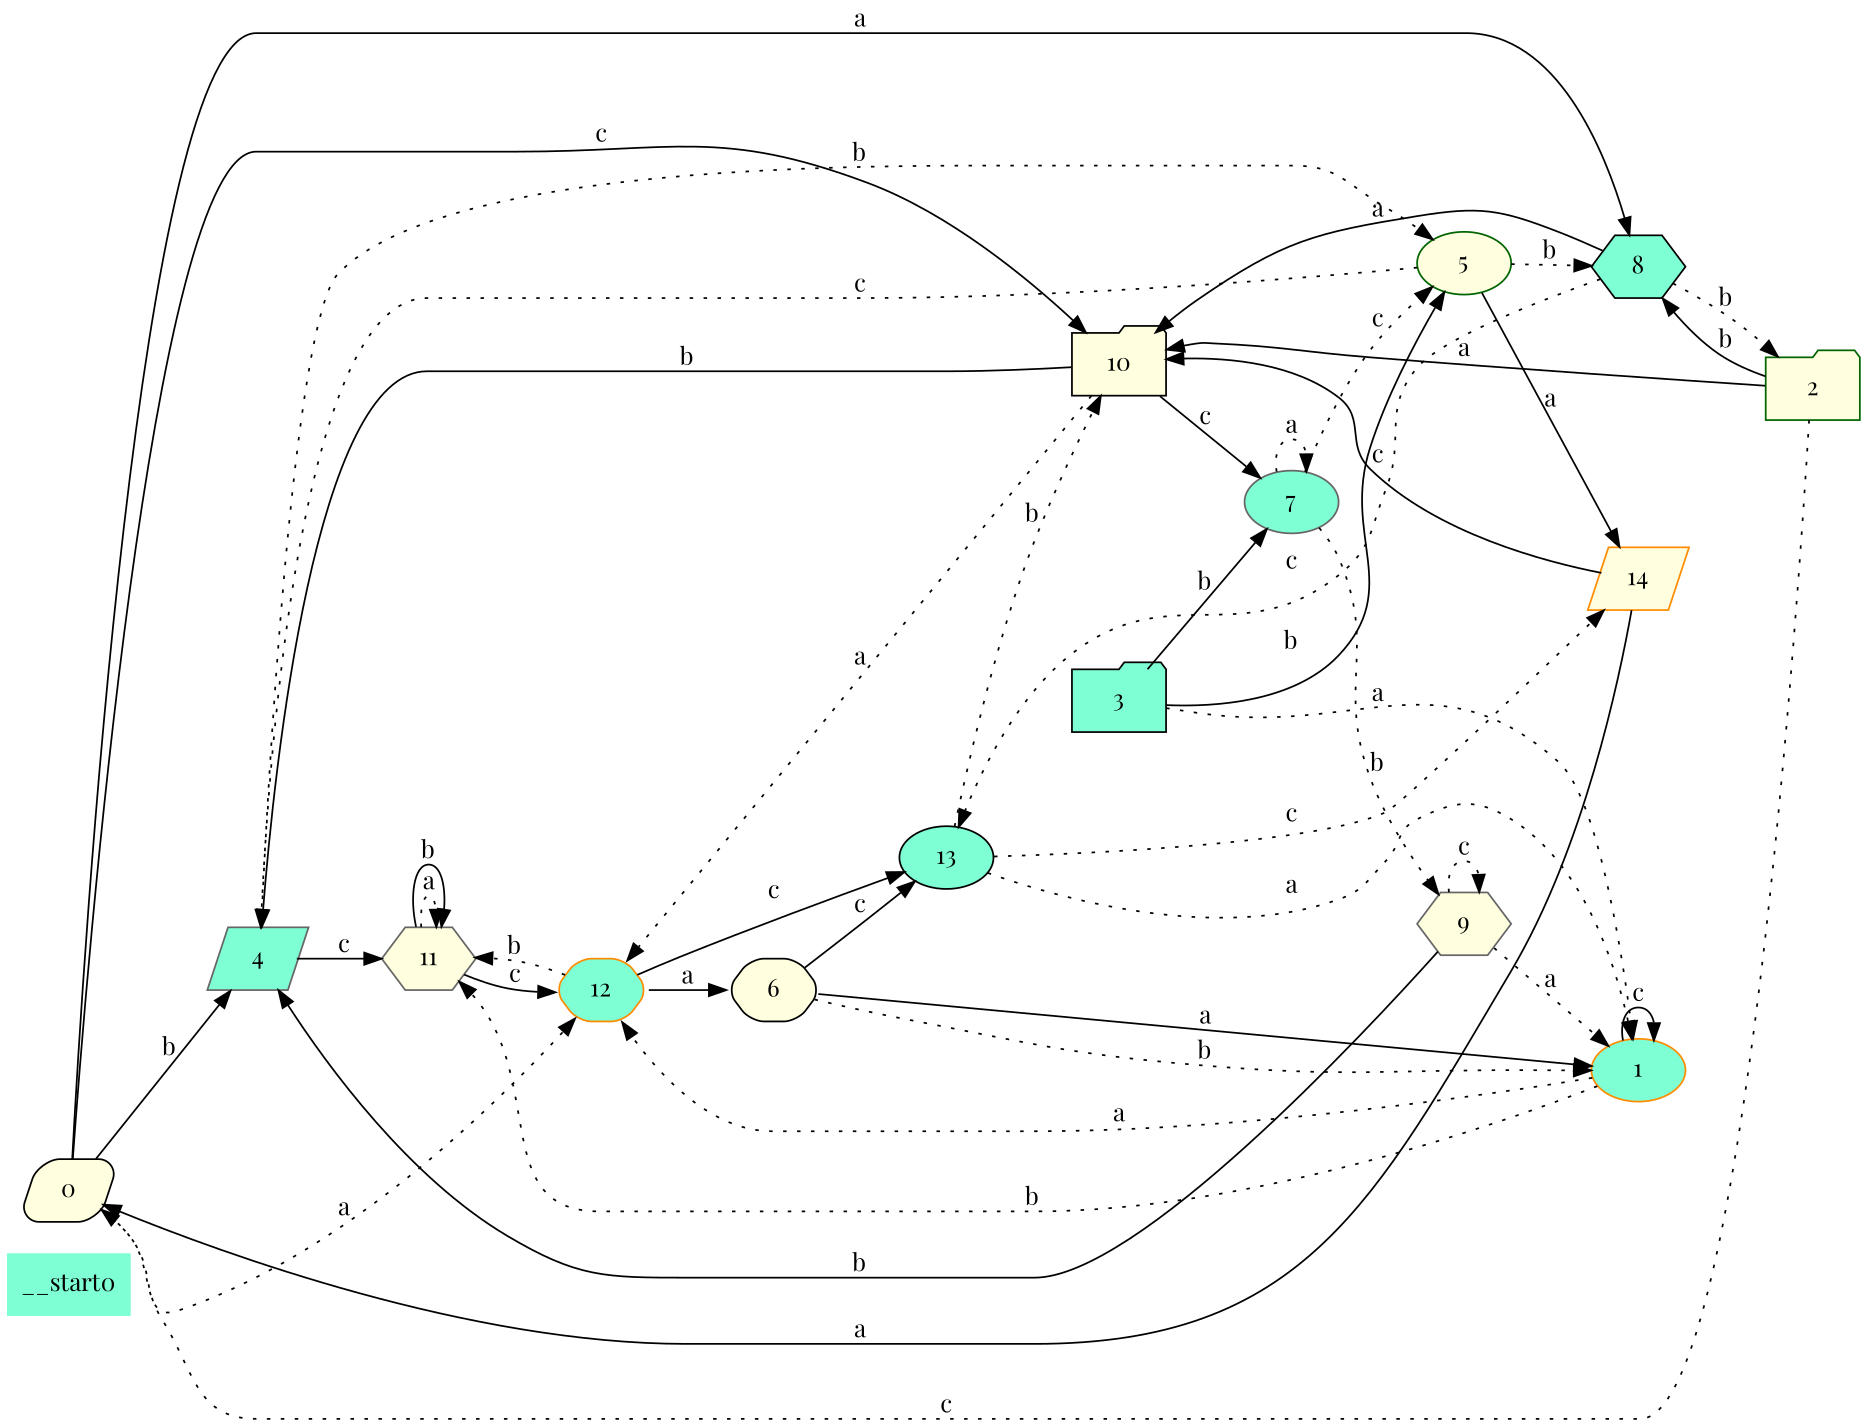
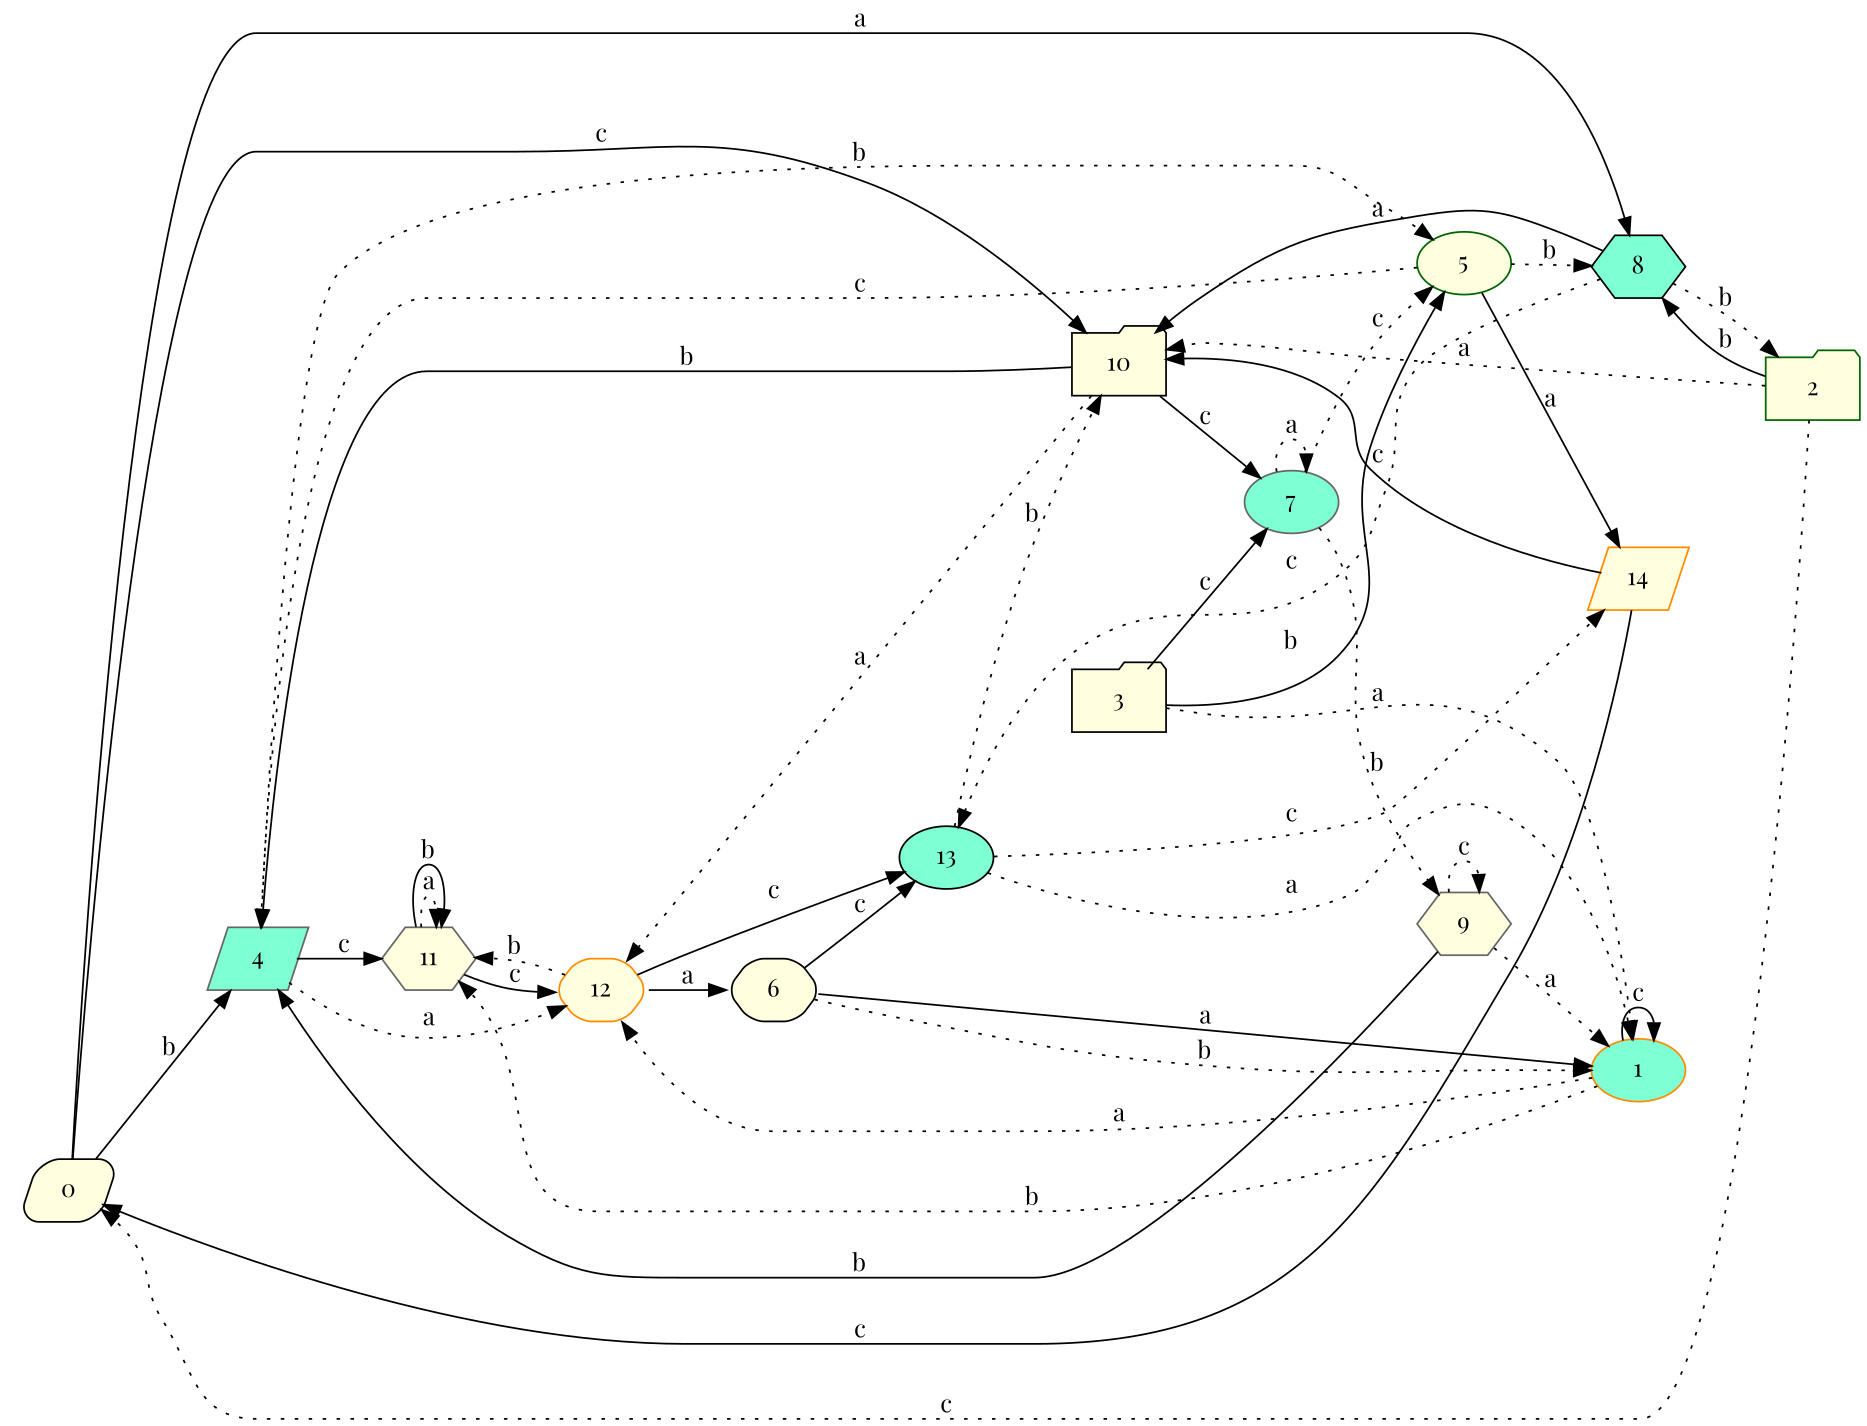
(1474, 365) -> (1474, 365)
(1205, 583) -> (1205, 583)
(1119, 701) -> (1119, 701)
(601, 990) -> (601, 990)
(330, 1233) -> (414, 1037)
(69, 1285) -> none
(860, 1331) -> (860, 1331)
